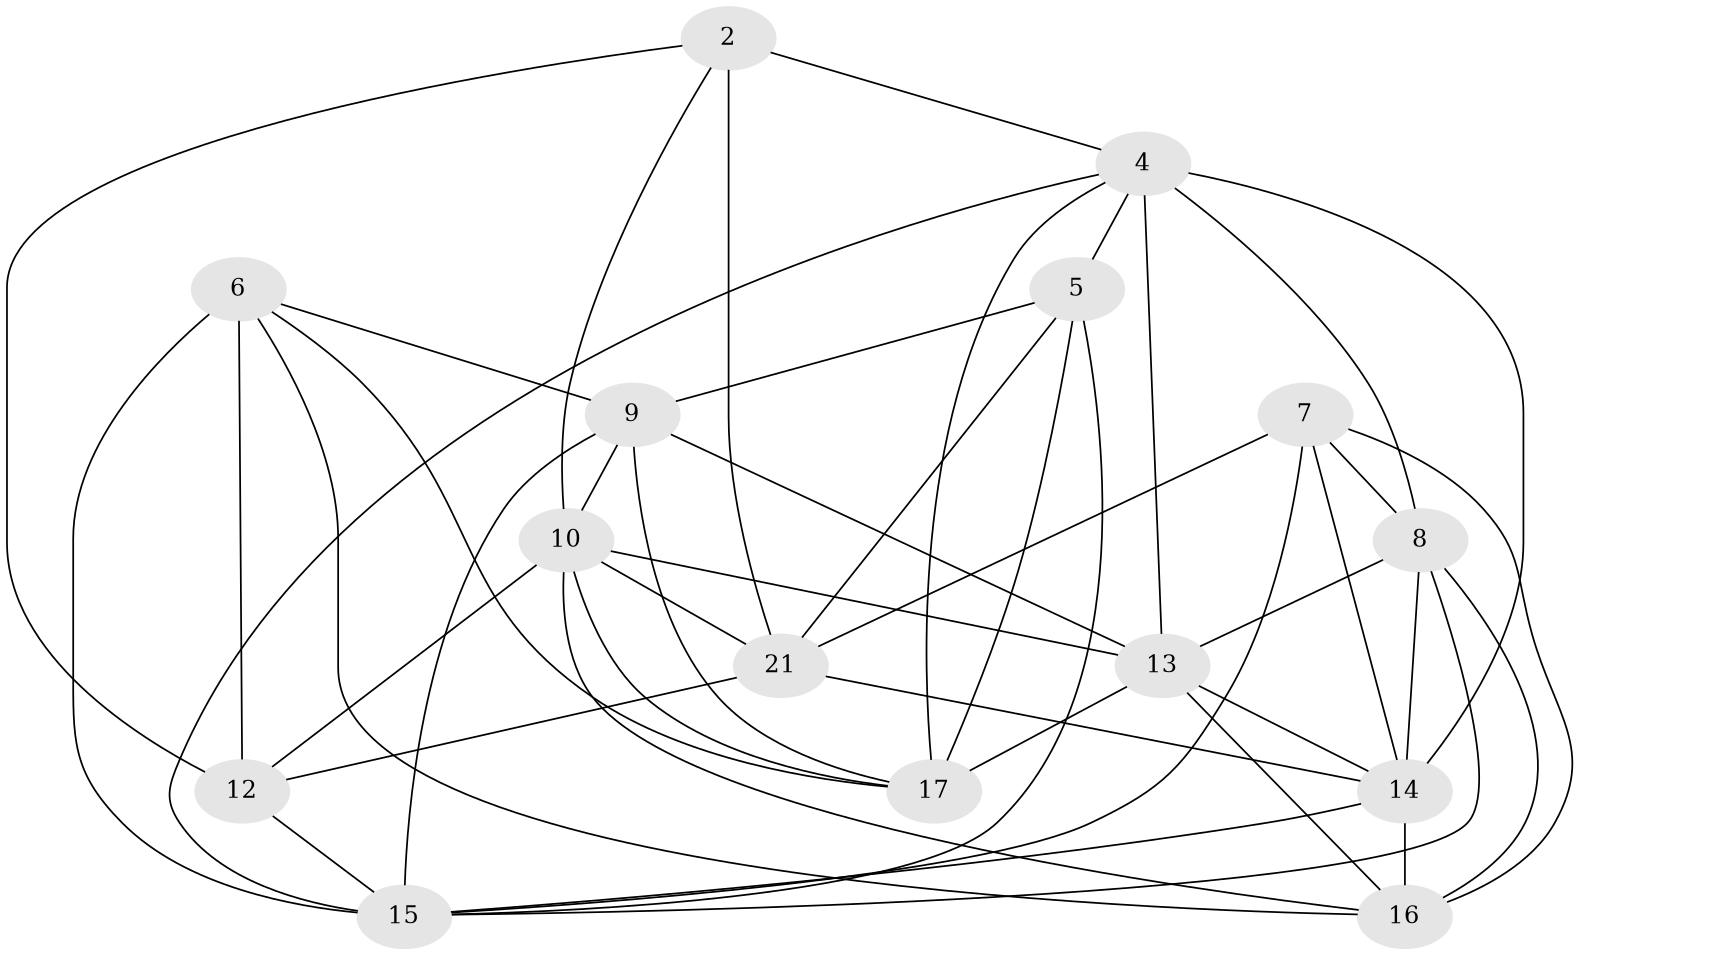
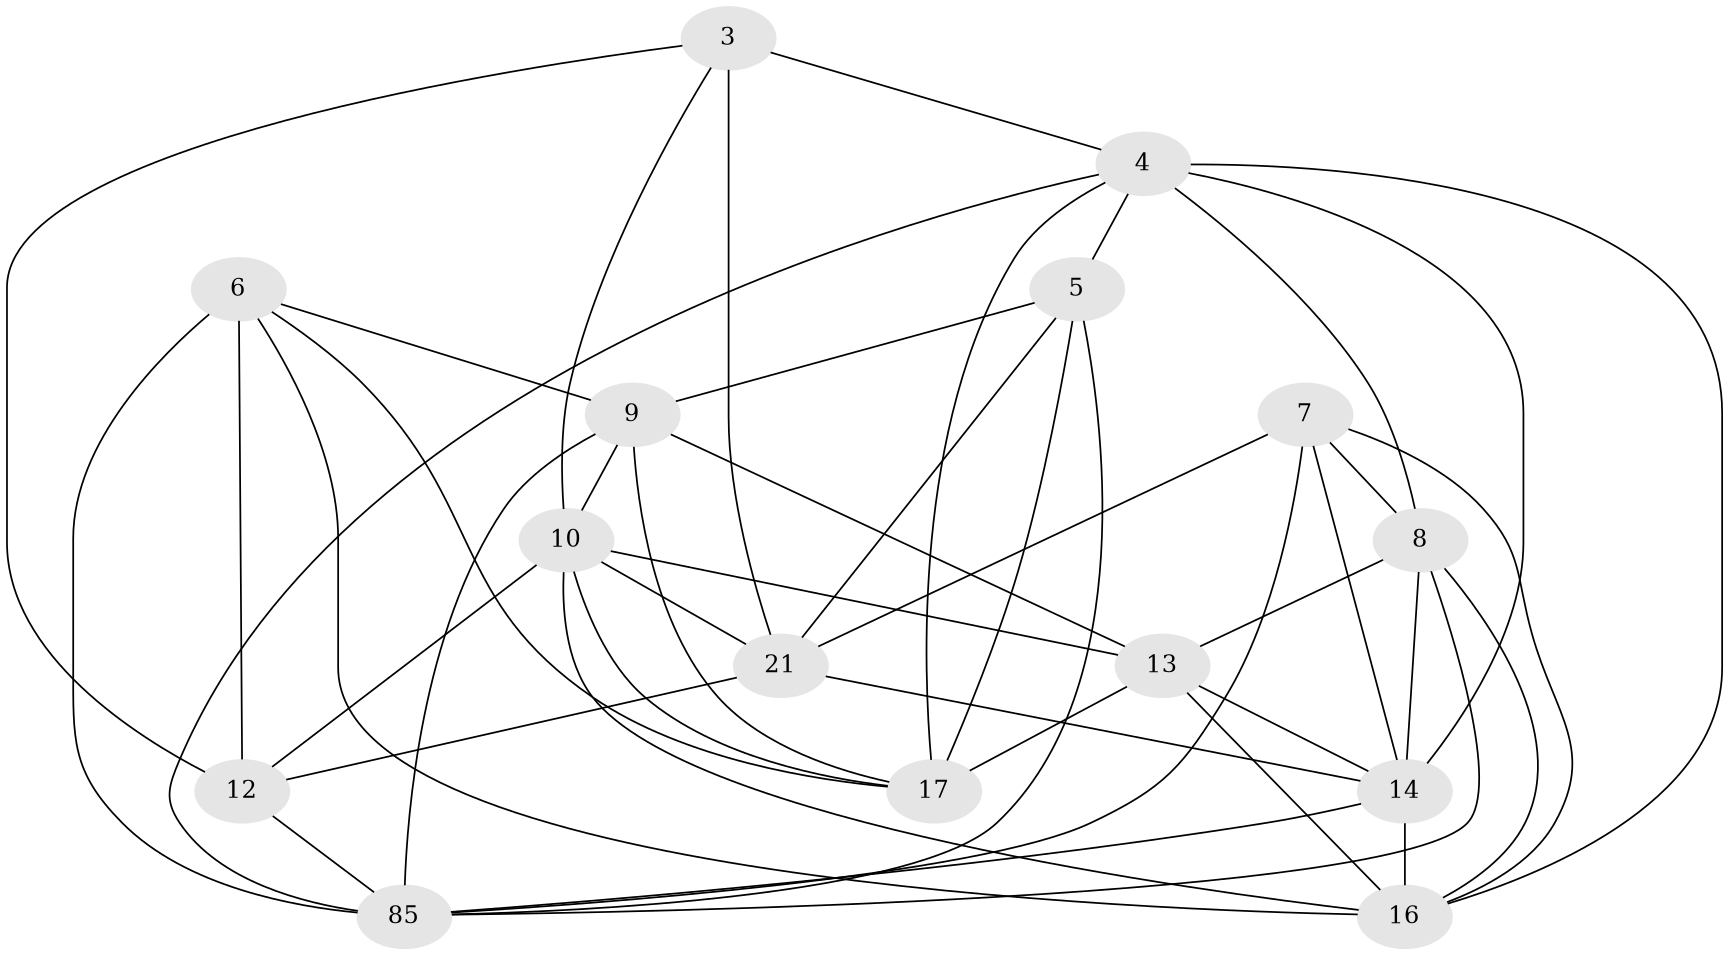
(729, 38) -> (729, 38)
(1153, 415) -> (1722, 411)
(404, 917) -> (404, 917)
